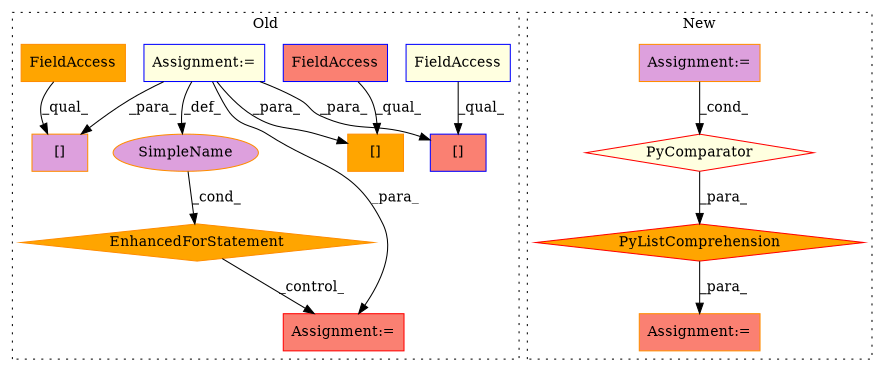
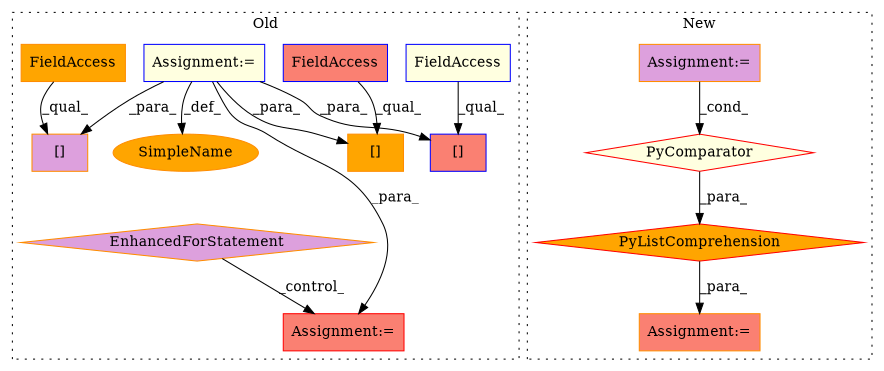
(186, 153) -> (186, 153)
(191, 193) -> none
(197, 243) -> (197, 243)
